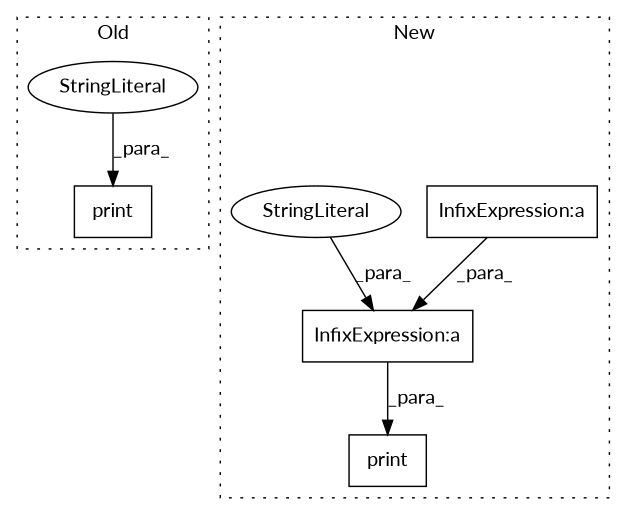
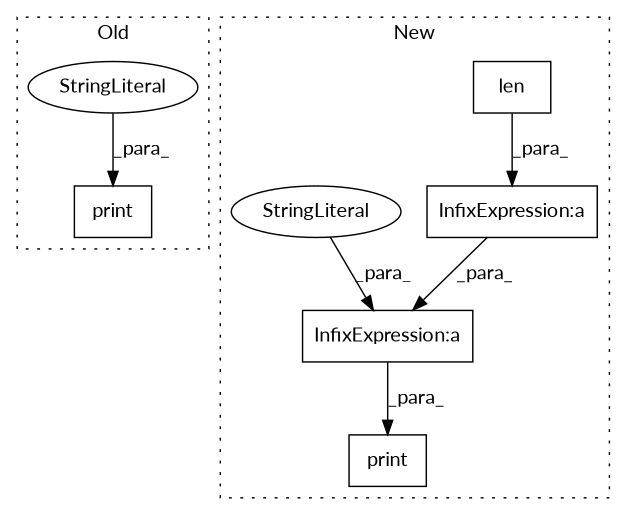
none -> (512, 87)
